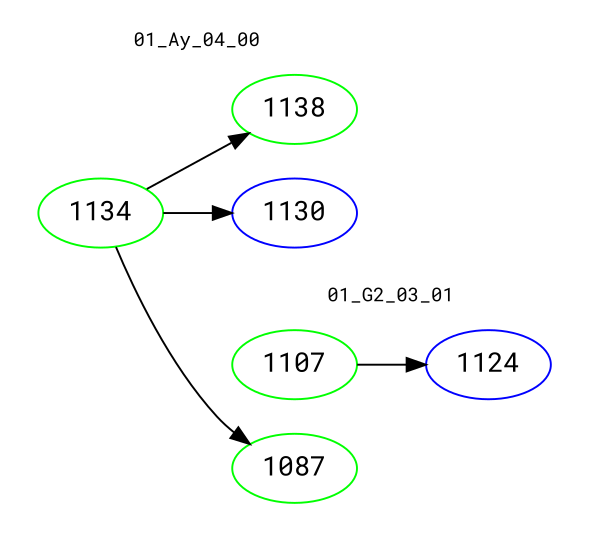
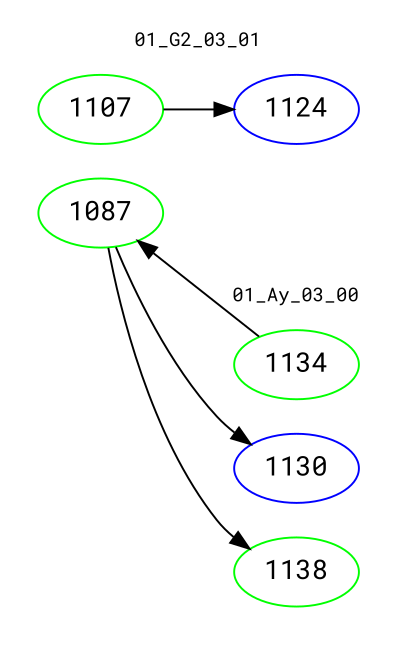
(198, 41) -> (297, 297)
(189, 166) -> (152, 401)
(188, 213) -> (166, 346)
